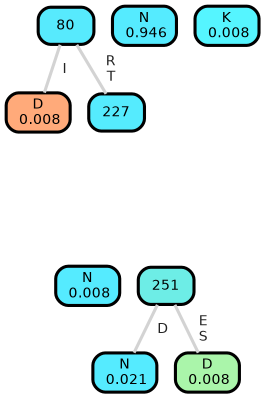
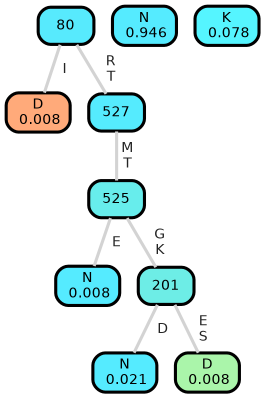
(227, 26) -> (227, 26)
(117, 112) -> (117, 112)
none -> (117, 199)
(166, 286) -> (166, 286)
